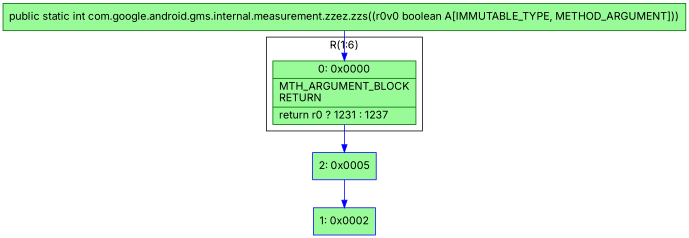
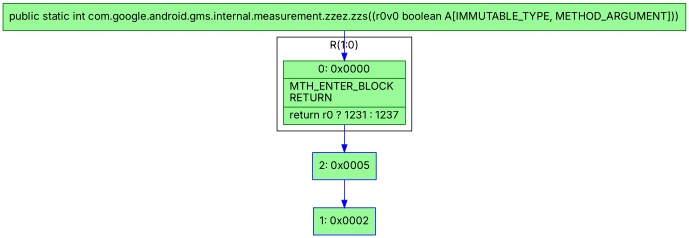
(344, 46) -> (344, 46)
(344, 87) -> (342, 87)
